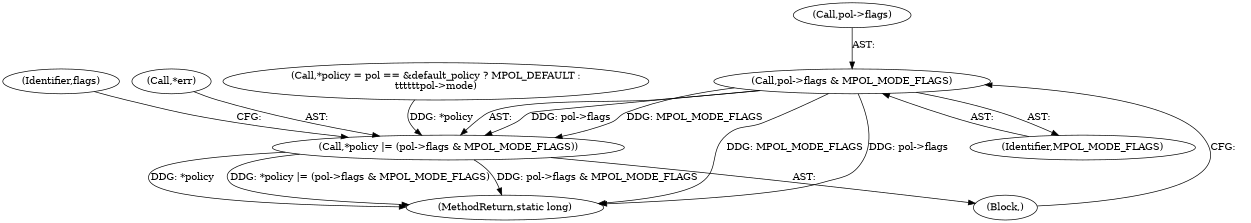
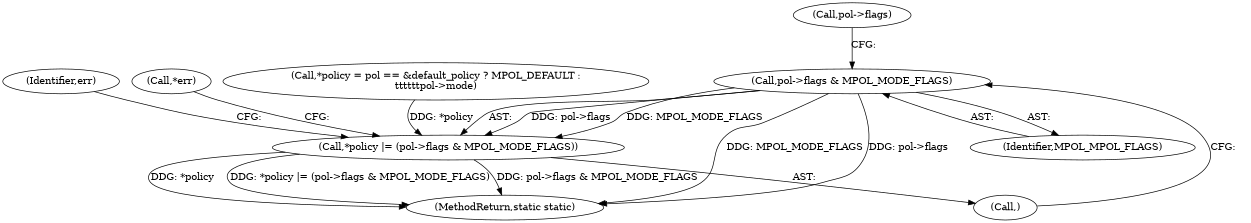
(865, 45) -> (865, 45)
(61, 81) -> (61, 81)
(319, 118) -> (319, 118)
(1083, 148) -> (1083, 148)
(505, 208) -> (505, 208)
(1005, 208) -> (1005, 208)
